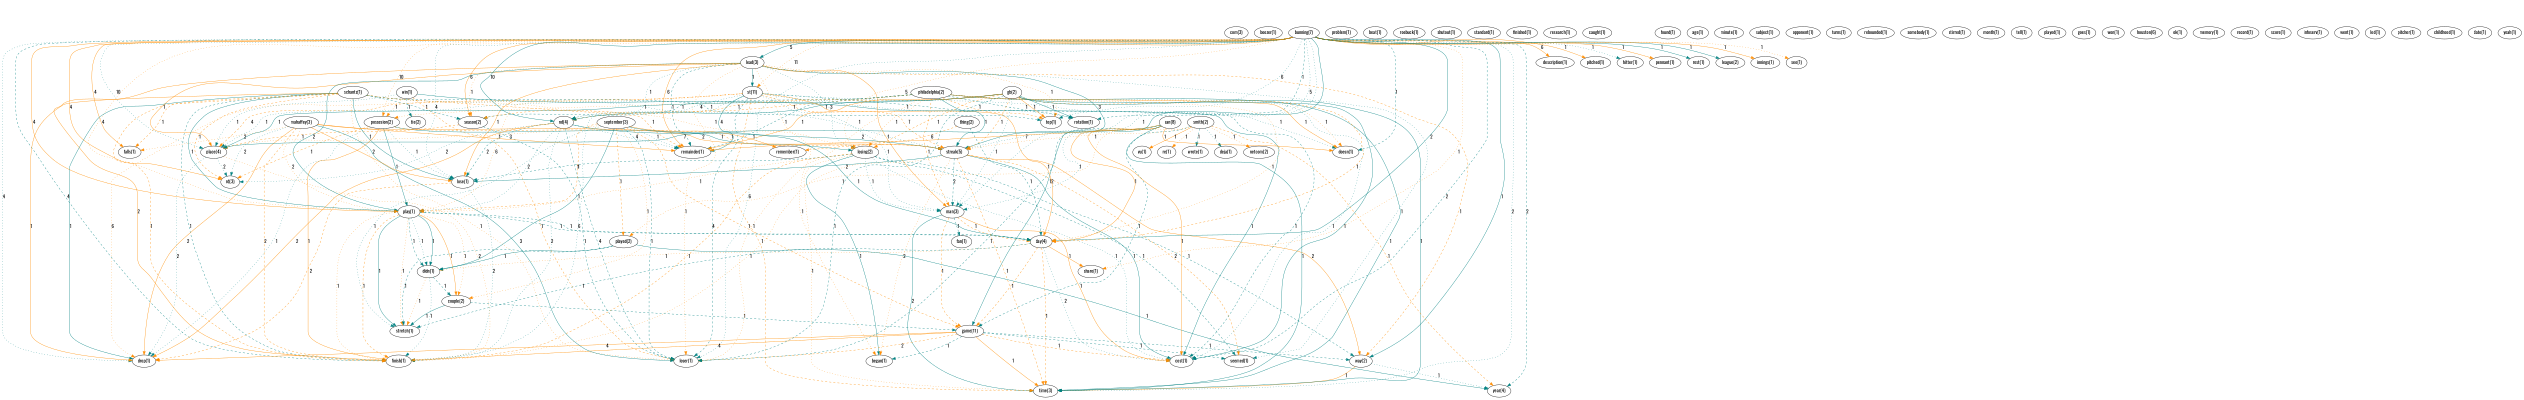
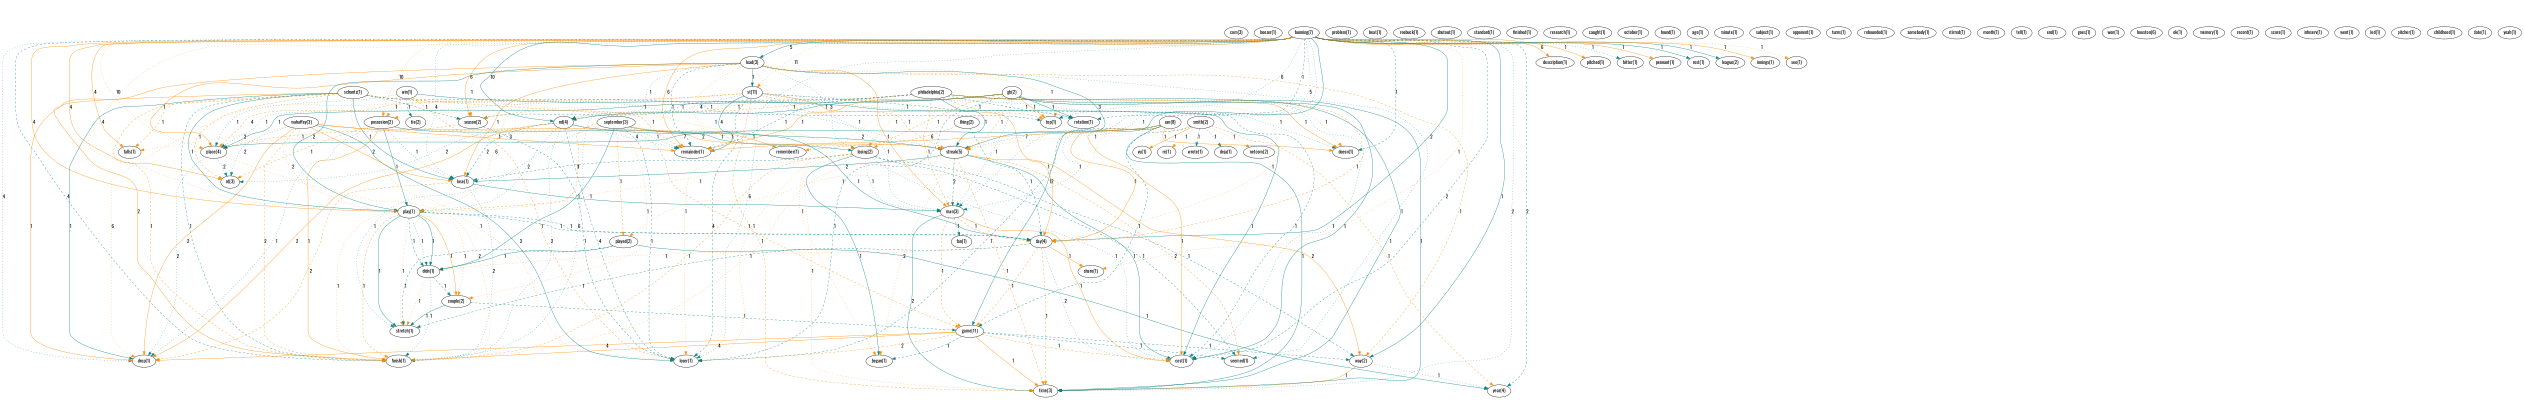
none -> (1633, 33)
(2052, 33) -> (2052, 33)
(622, 41) -> (622, 41)
(1049, 62) -> none
none -> (716, 204)
